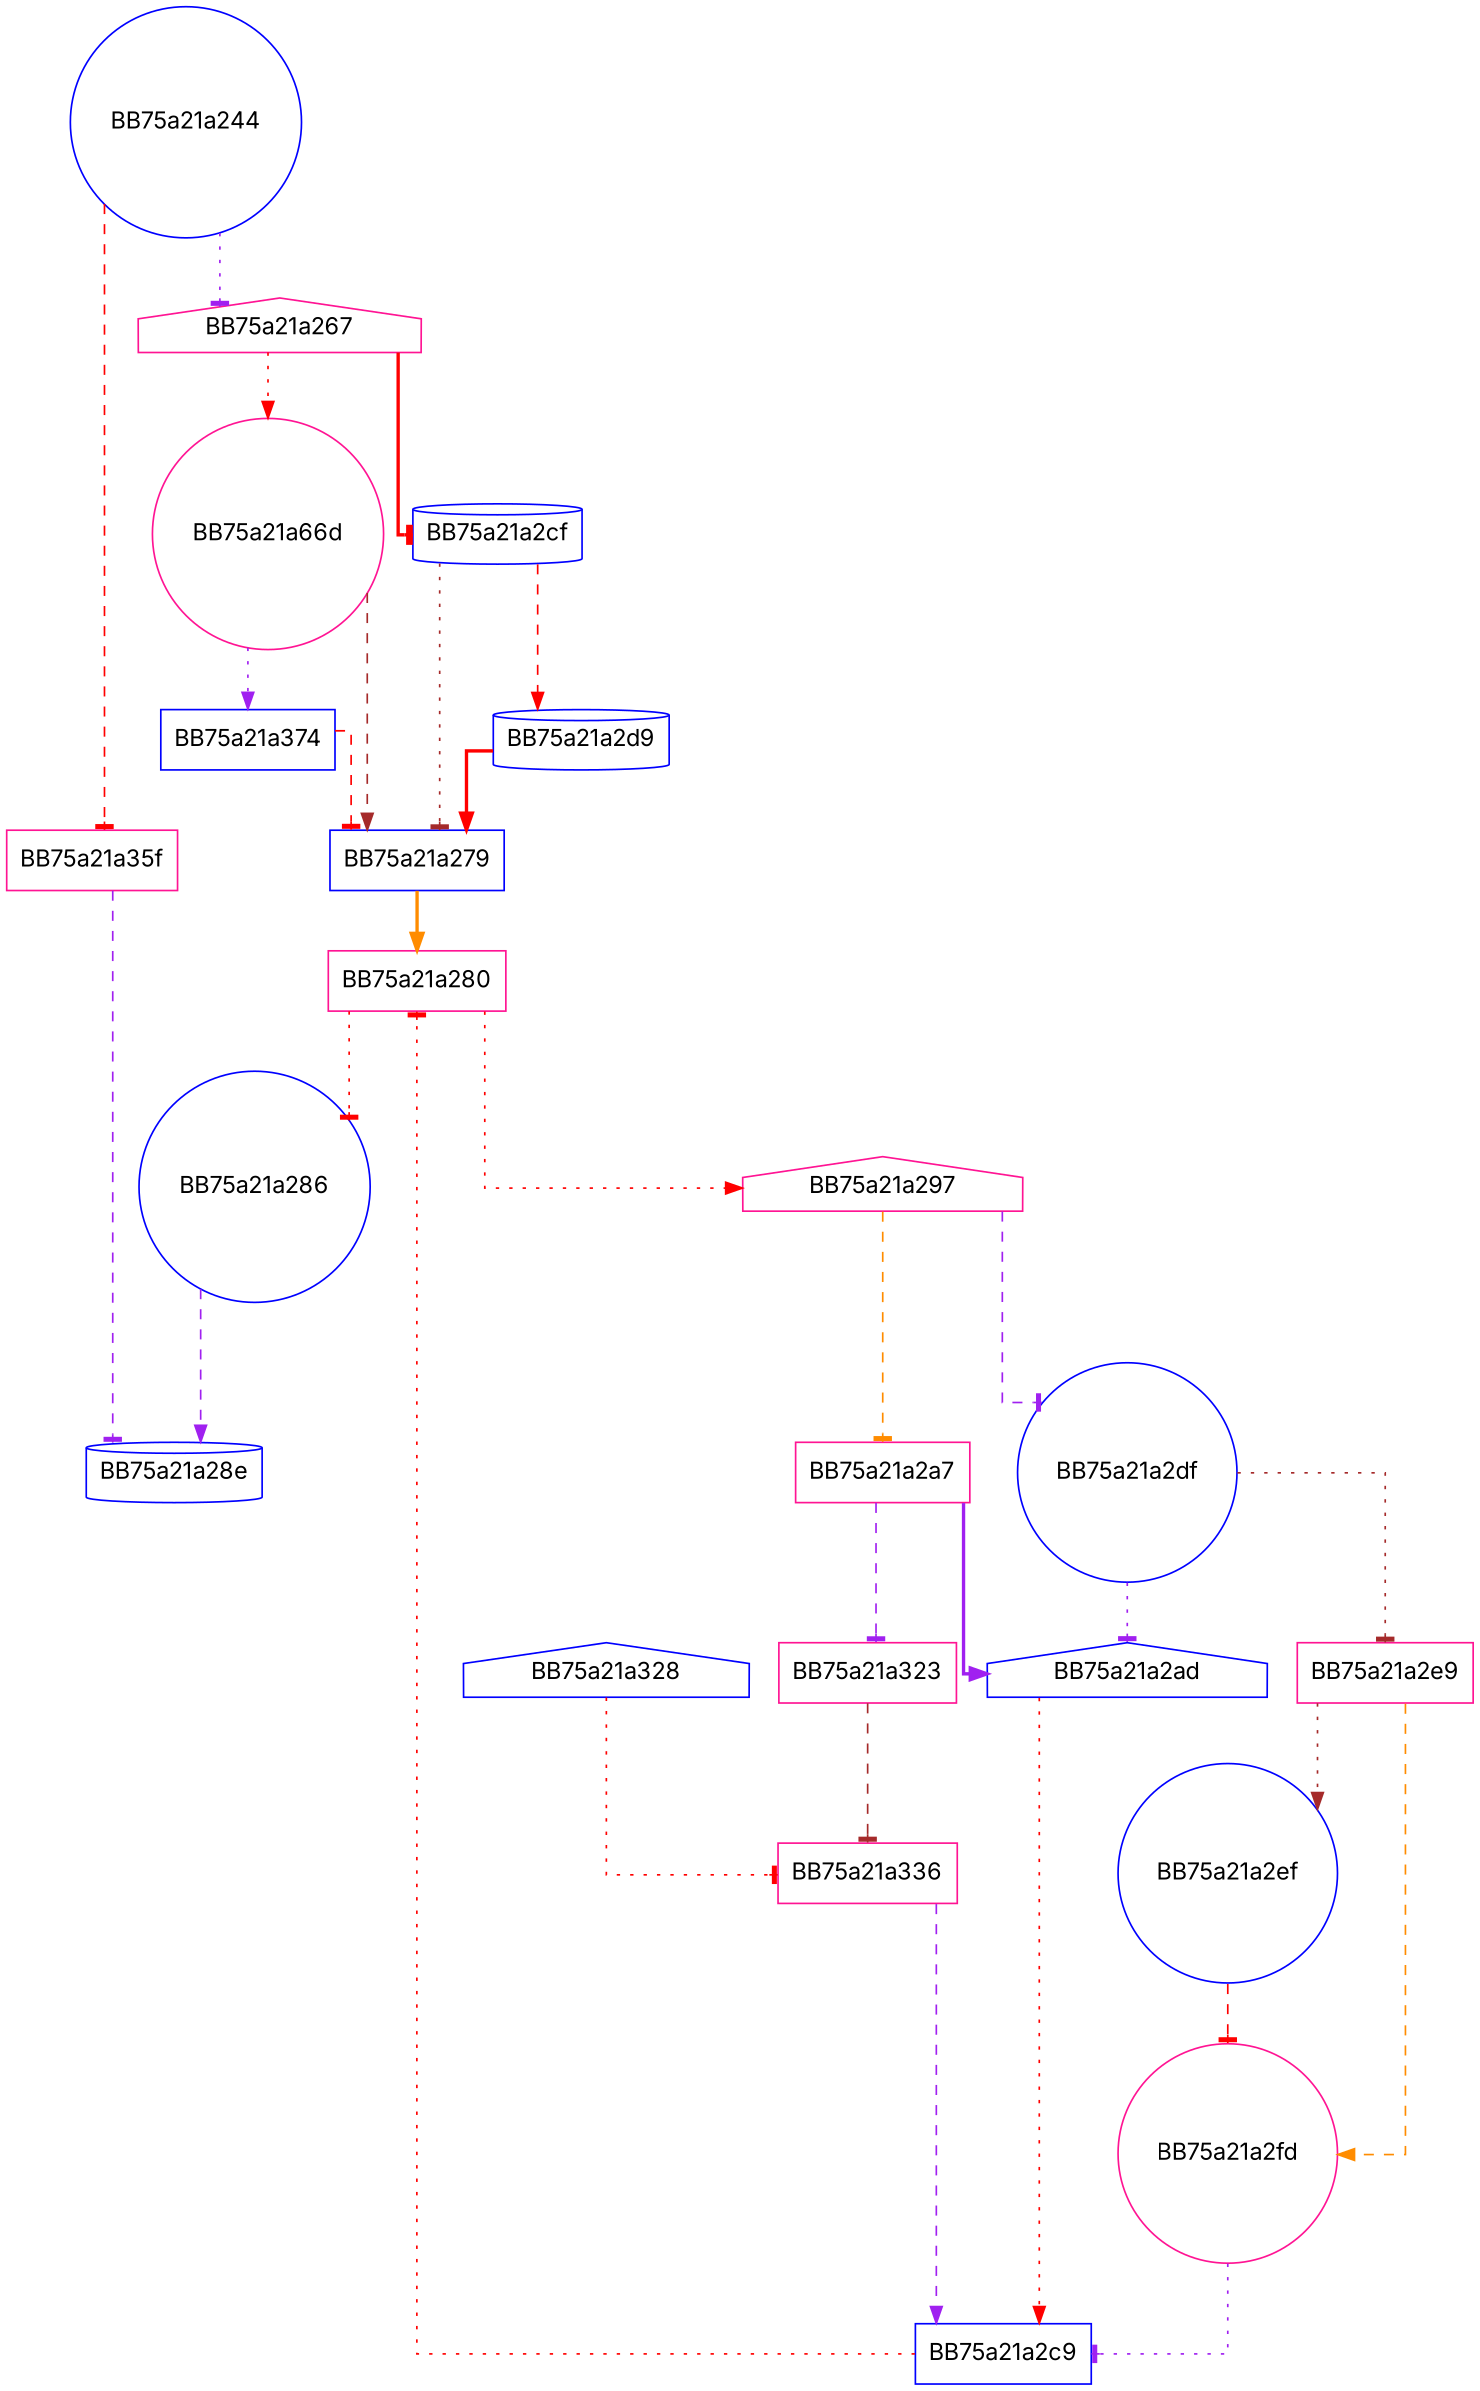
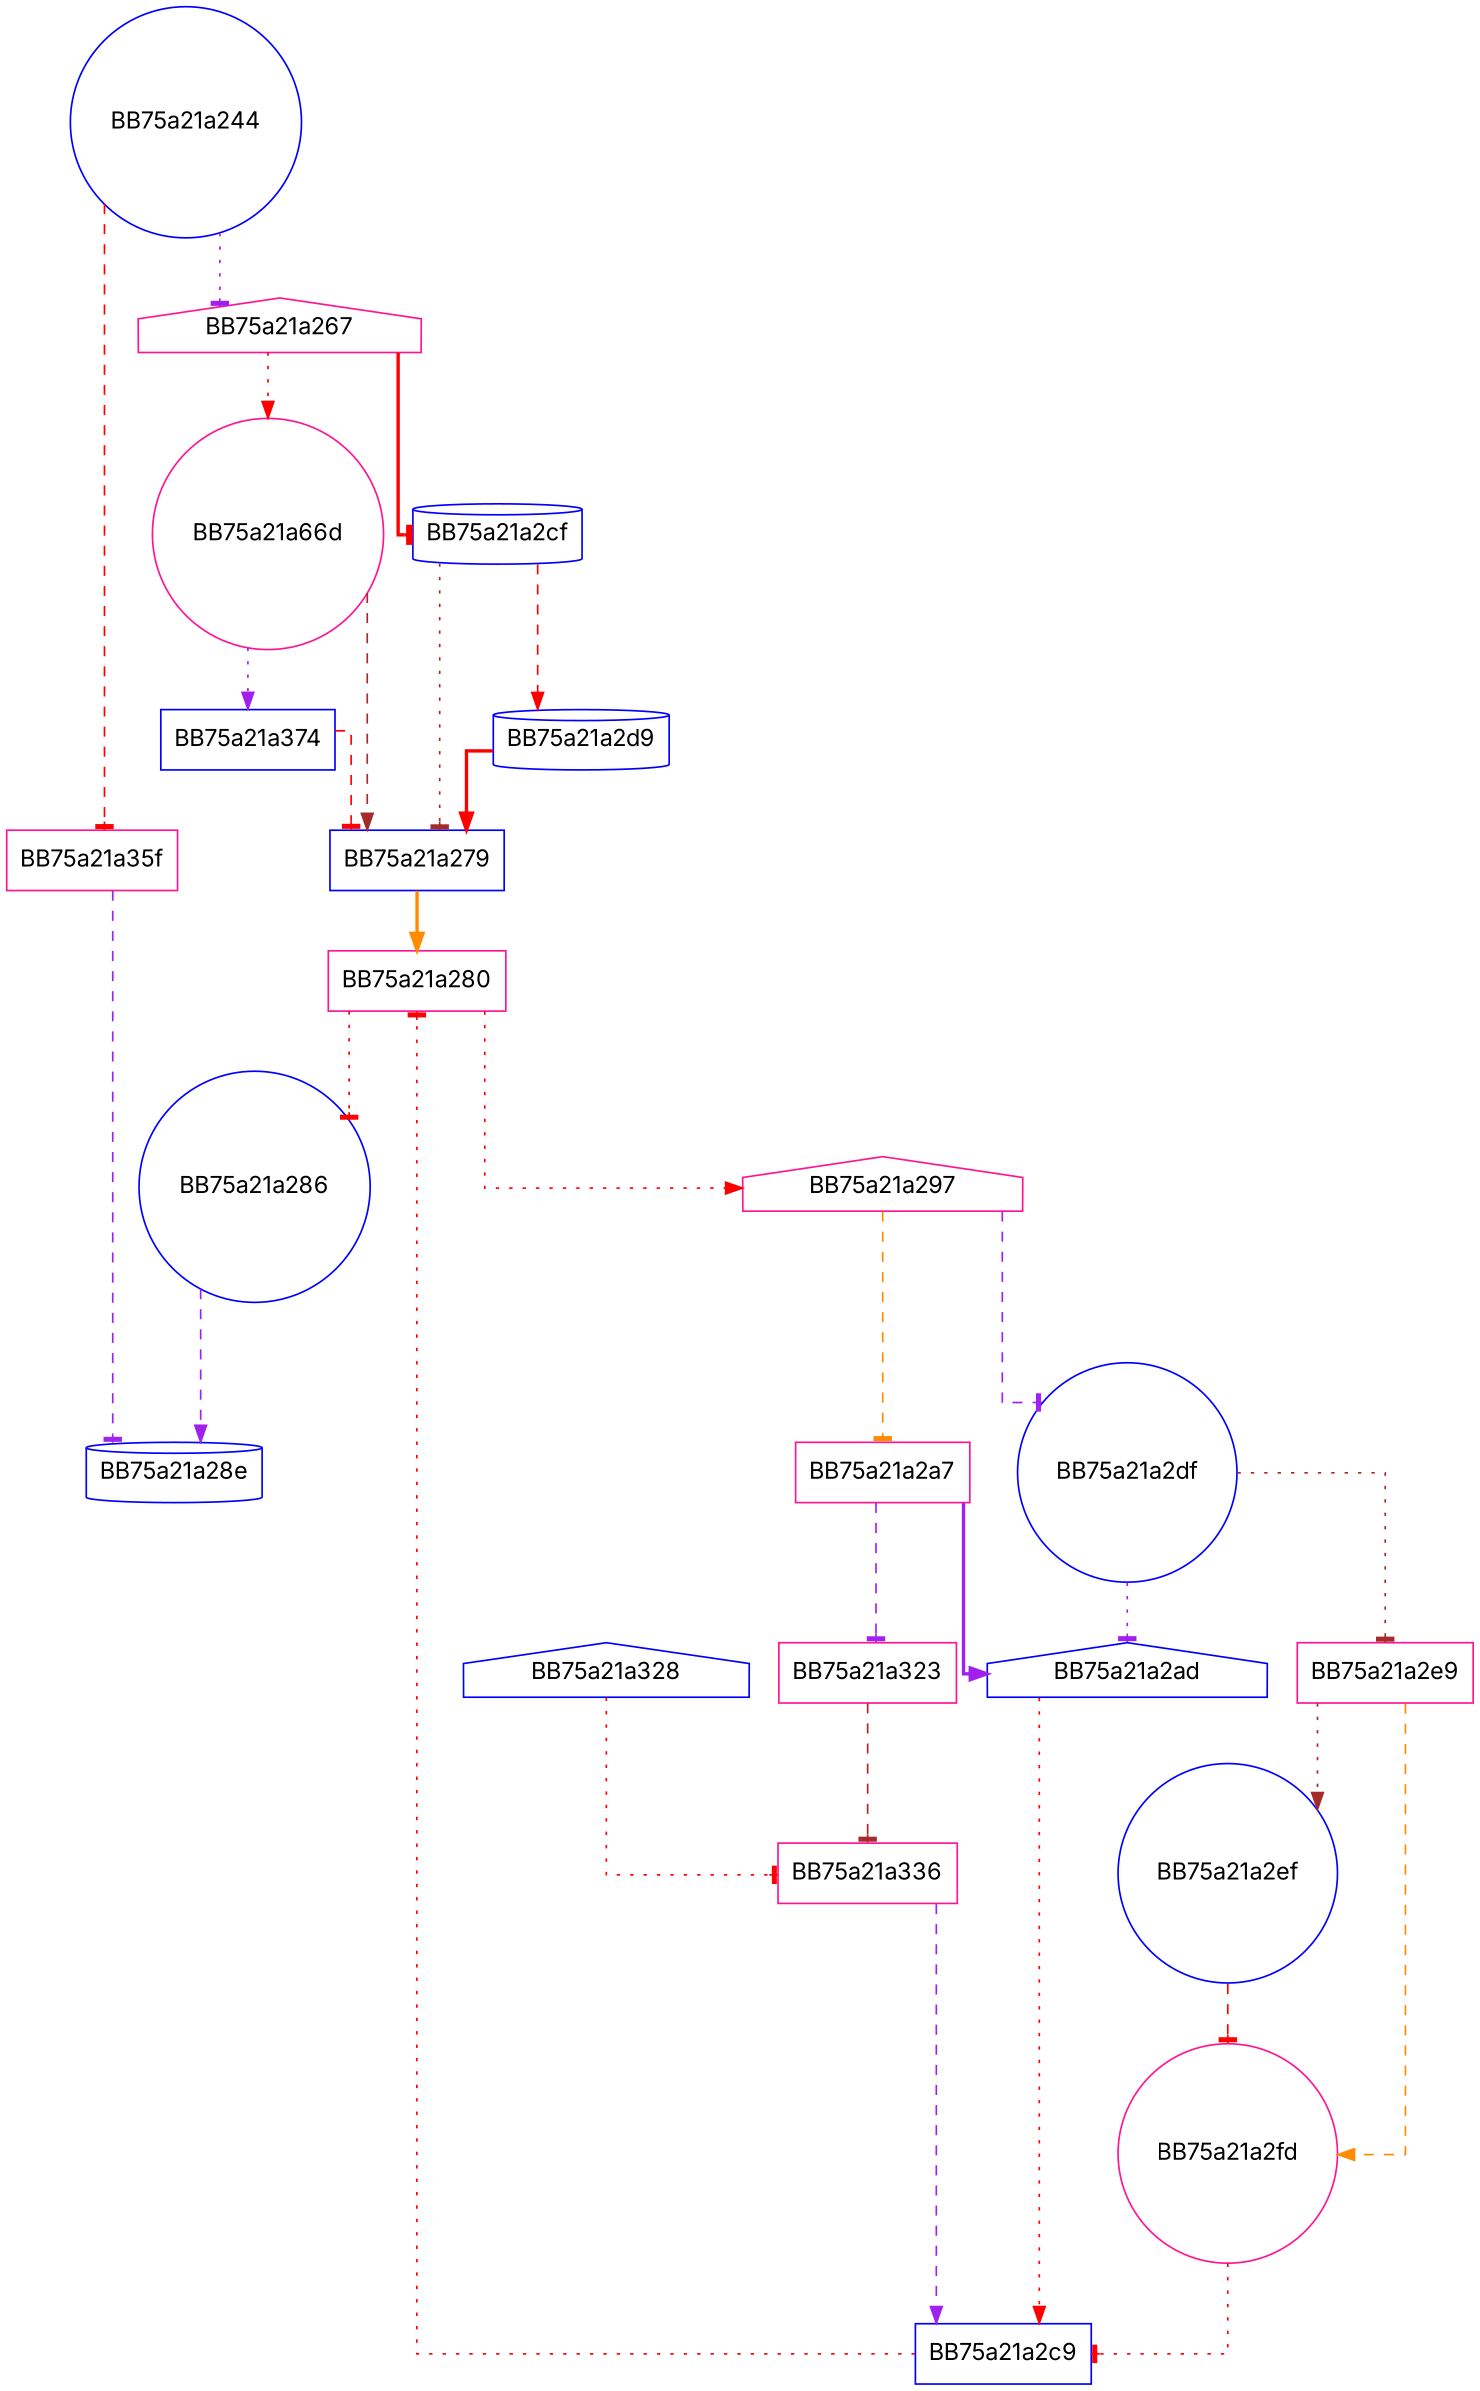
(1209, 2354) -> (1209, 2354)
